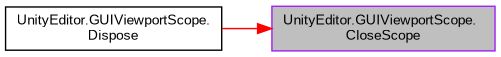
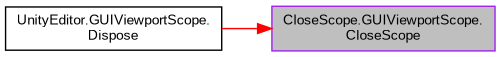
(383, 29) -> (383, 29)
